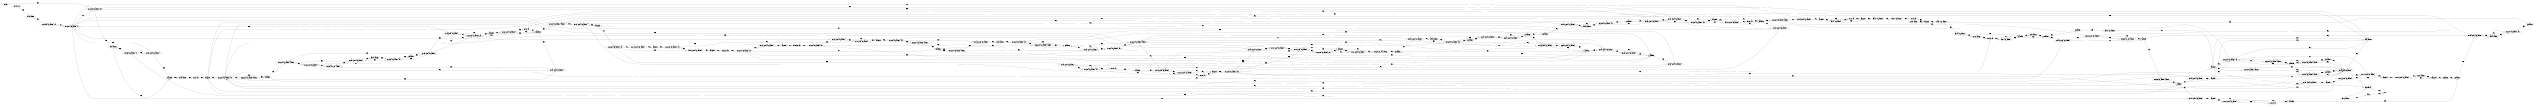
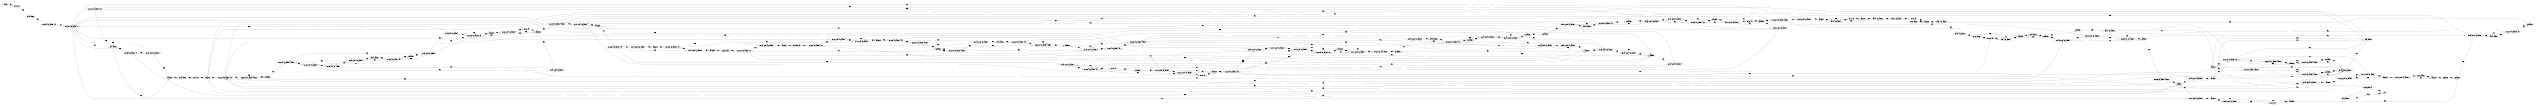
(50, 3) -> (10, 5)
(82, 17) -> (86, 46)
(2368, 88) -> (2368, 88)
